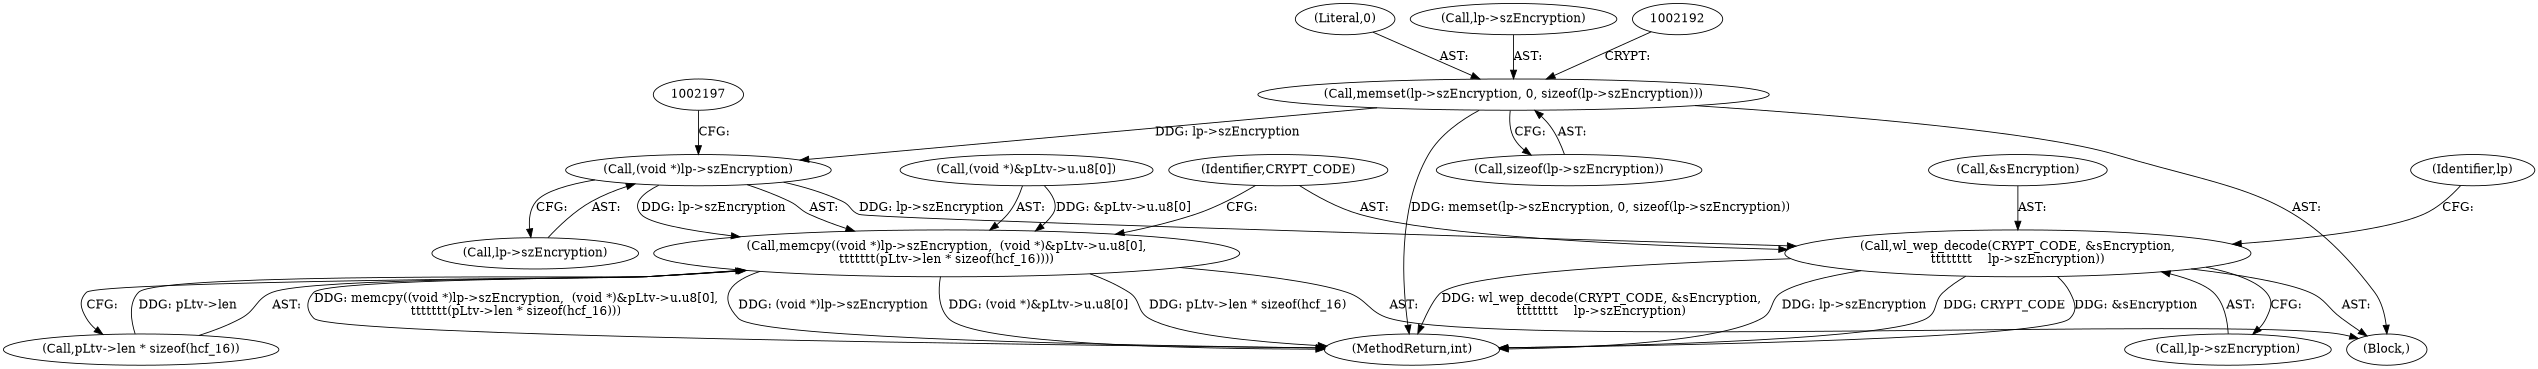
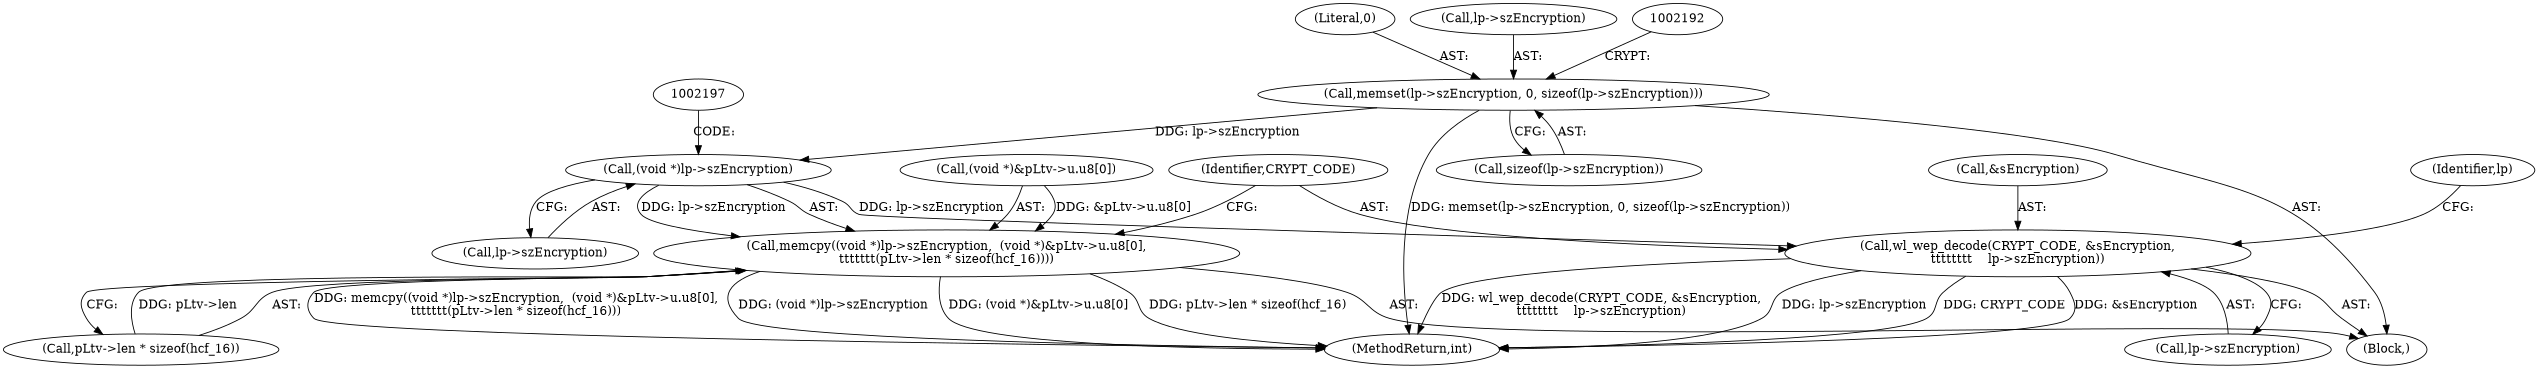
(716, 132) -> (716, 132)
